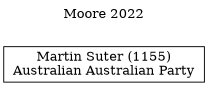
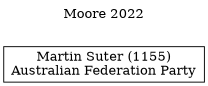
(104, 64) -> (104, 64)
